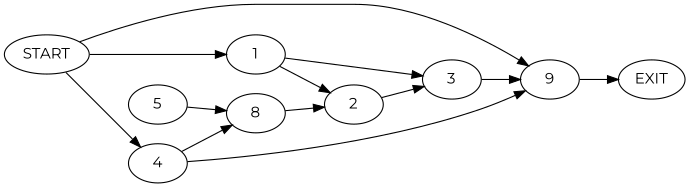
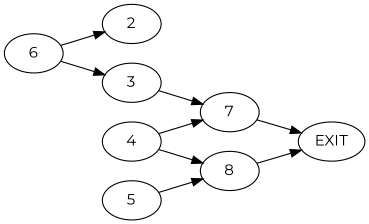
(47, 54) -> none
(256, 54) -> (34, 53)
(550, 79) -> (230, 112)
(398, 93) -> none
(299, 109) -> (274, 158)
